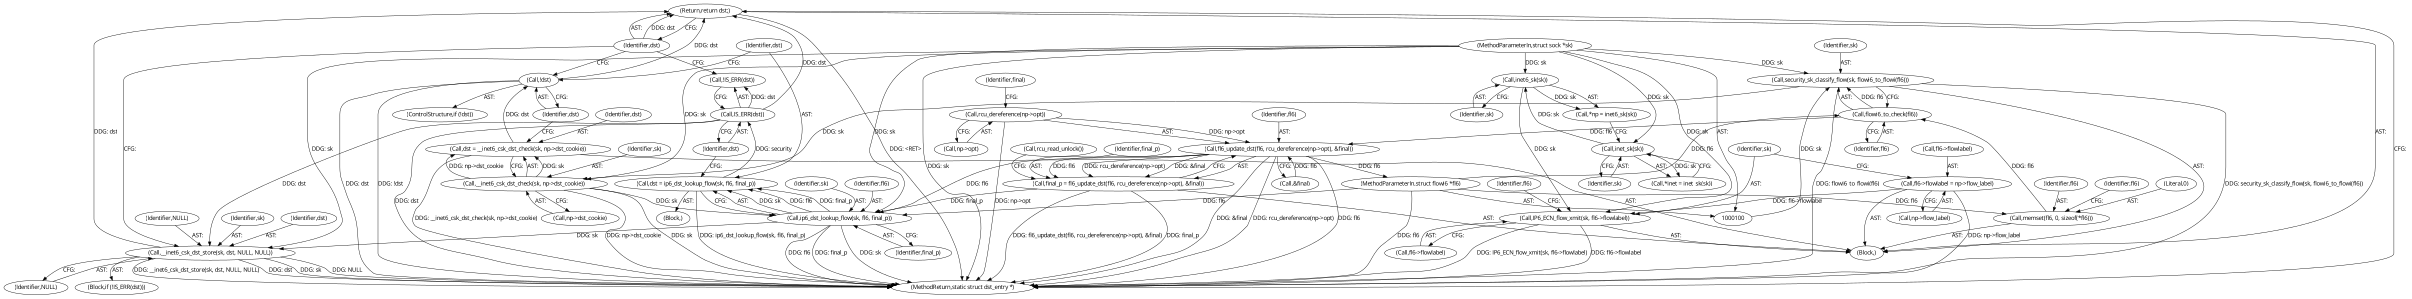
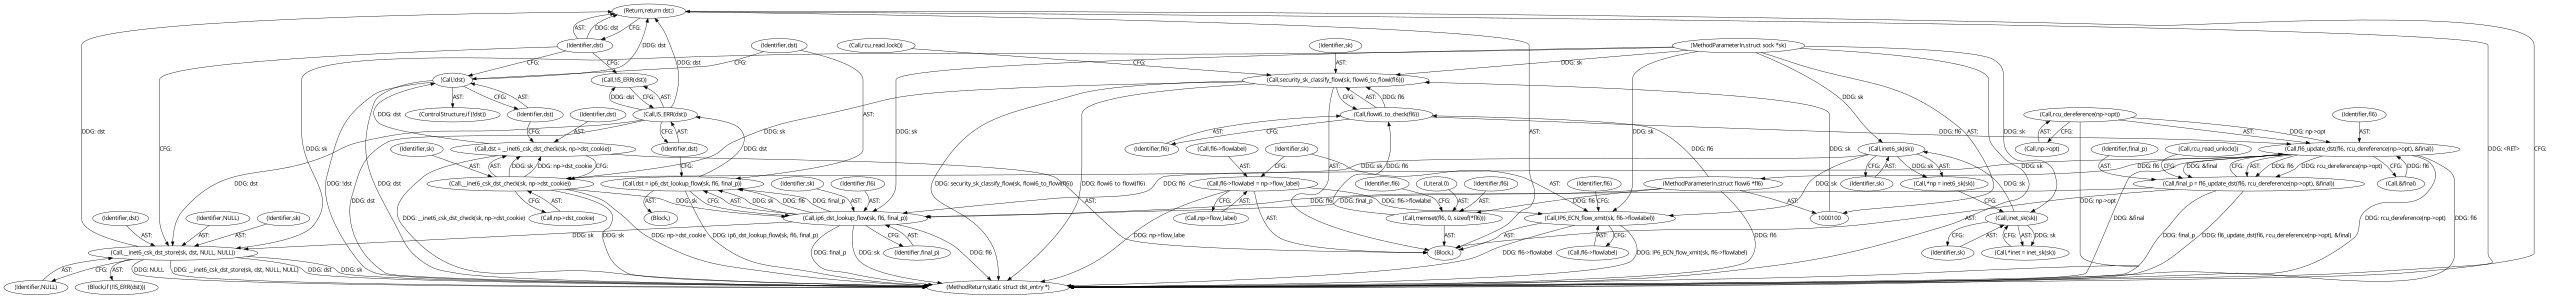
none -> (876, 46)
(917, 55) -> (1155, 174)
(1006, 80) -> none
(774, 149) -> (755, 149)
